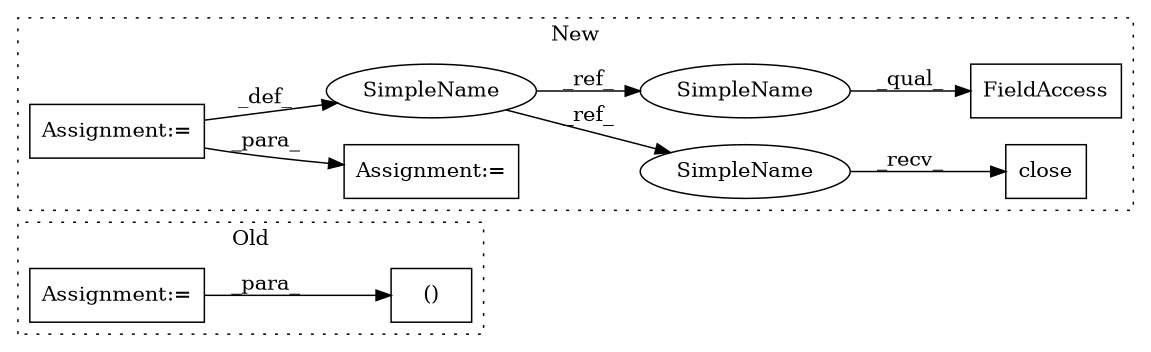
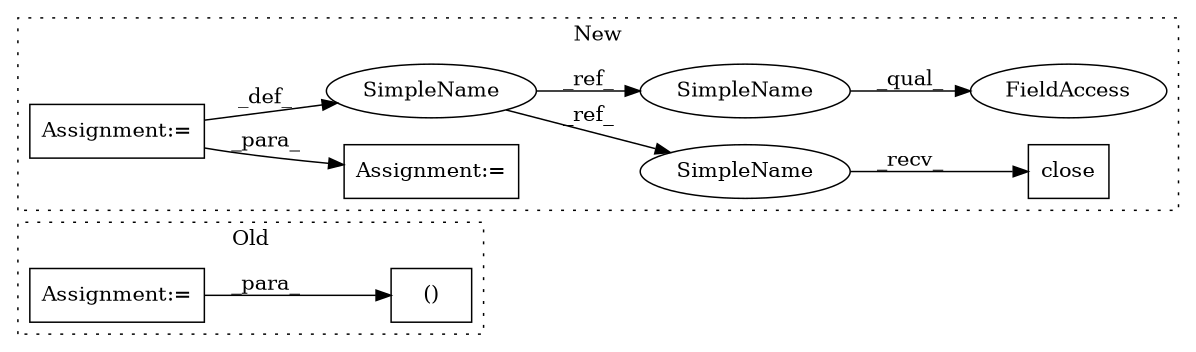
(1046, 91) -> (1069, 91)
